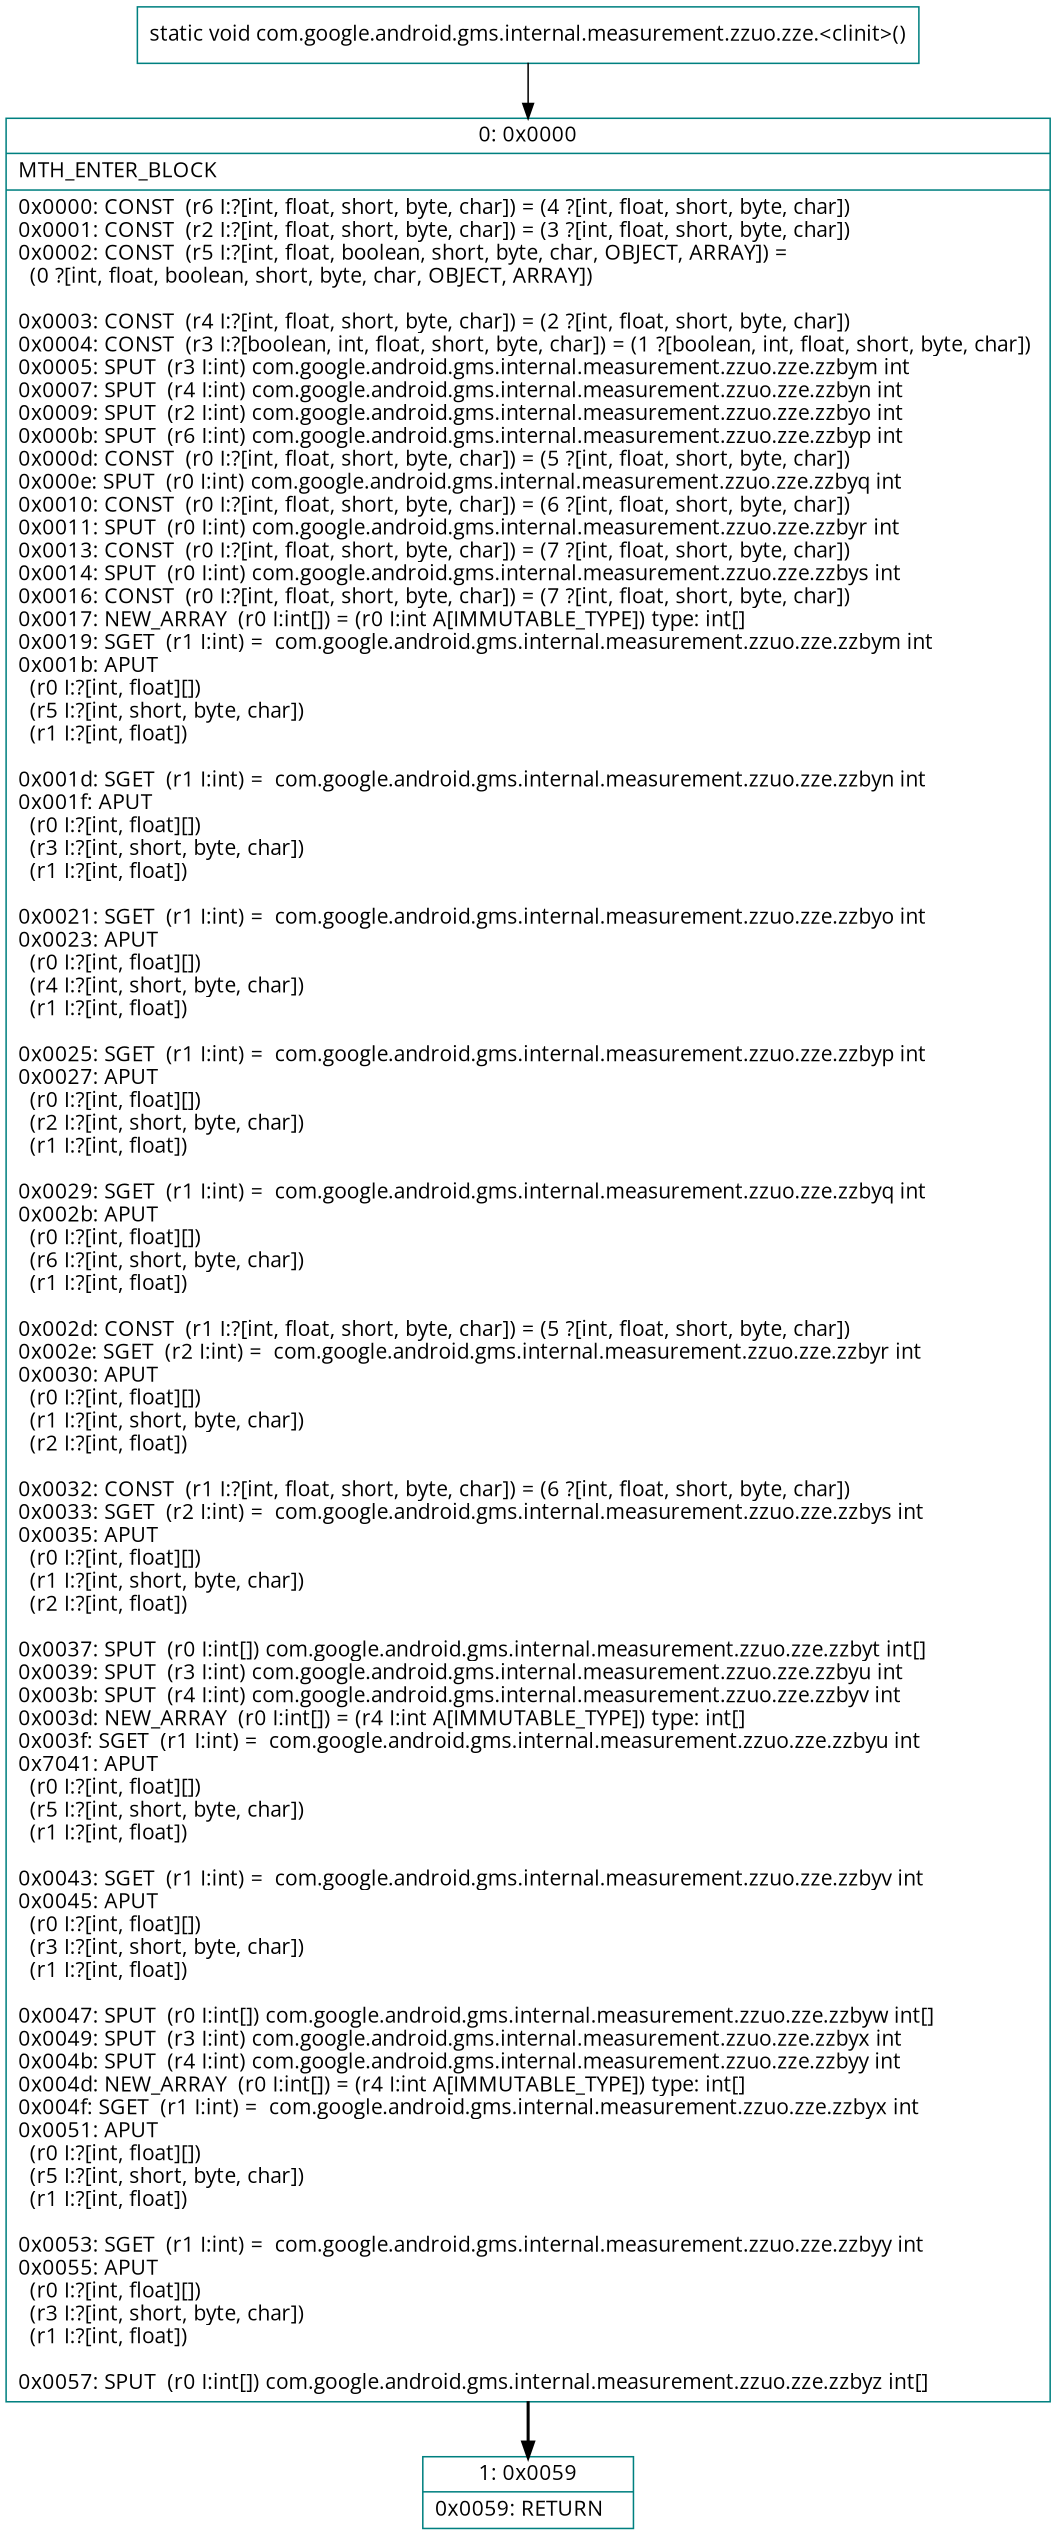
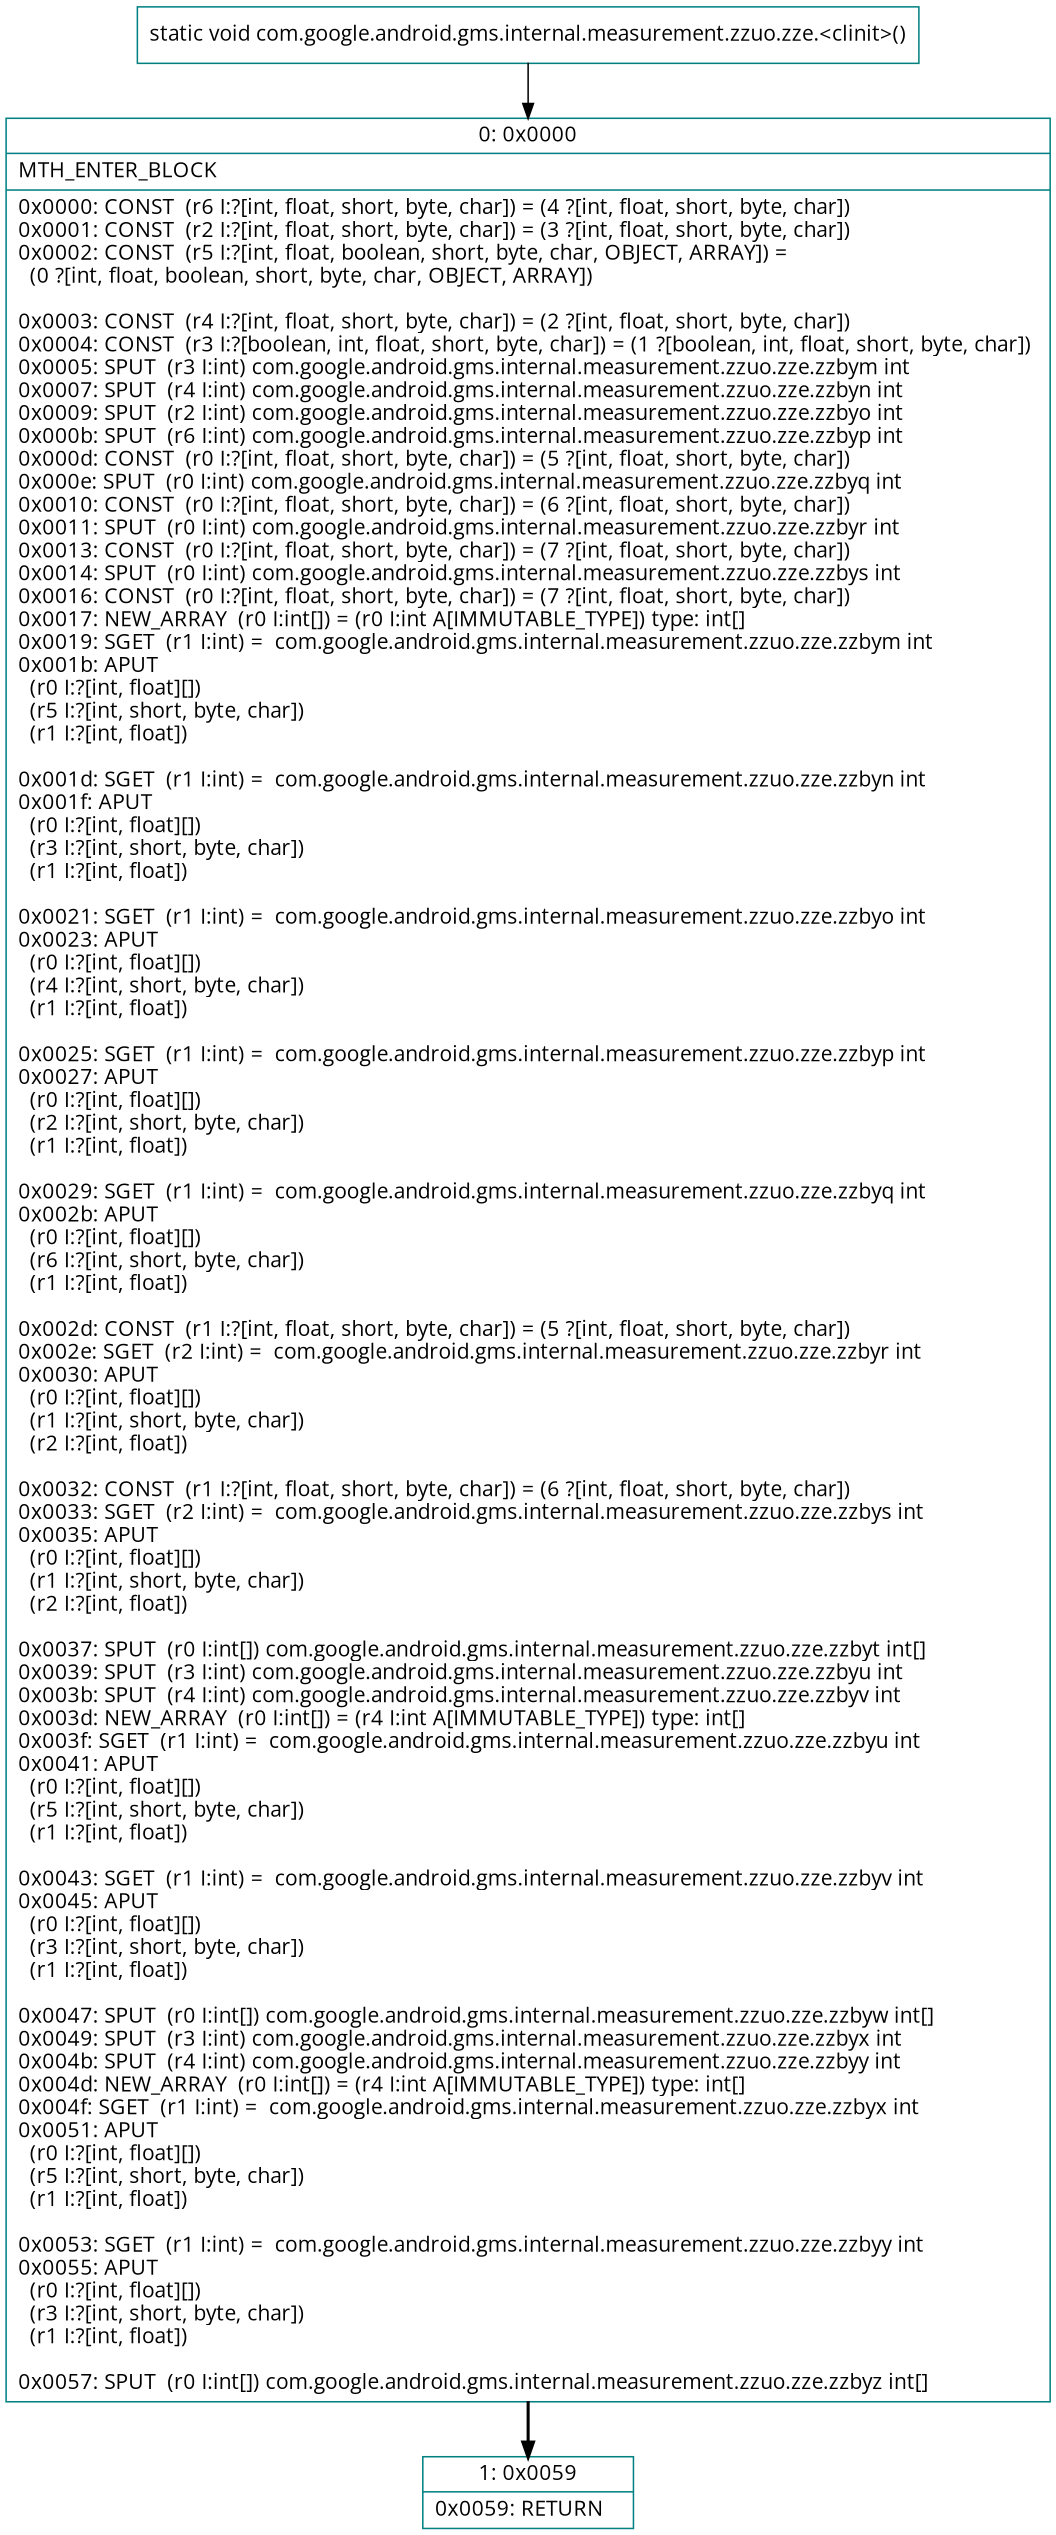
(95, 1765) -> (95, 1765)
